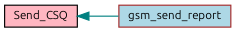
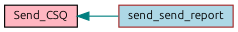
(175, 16) -> (176, 16)
